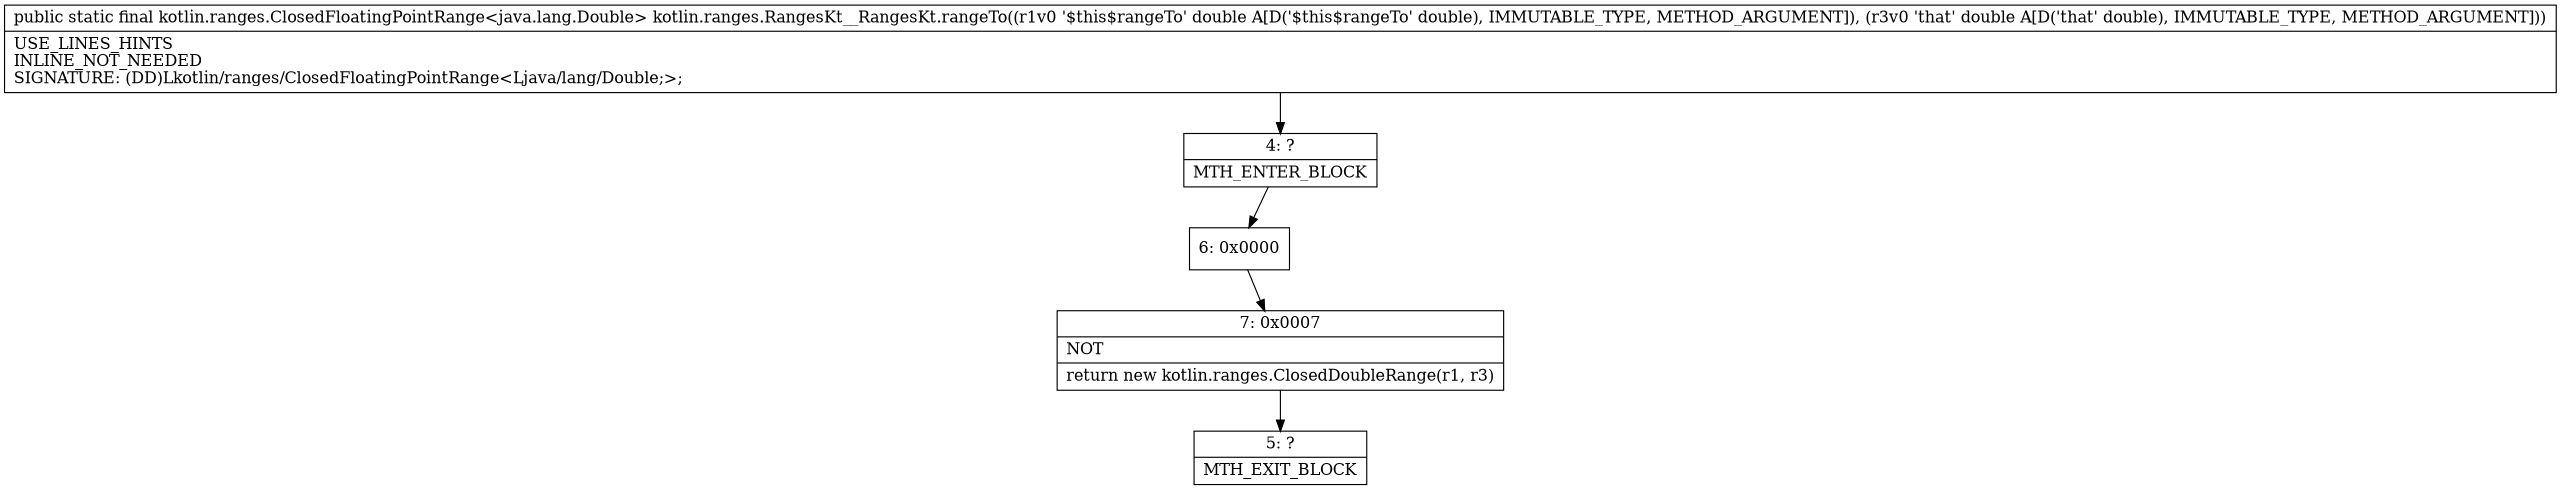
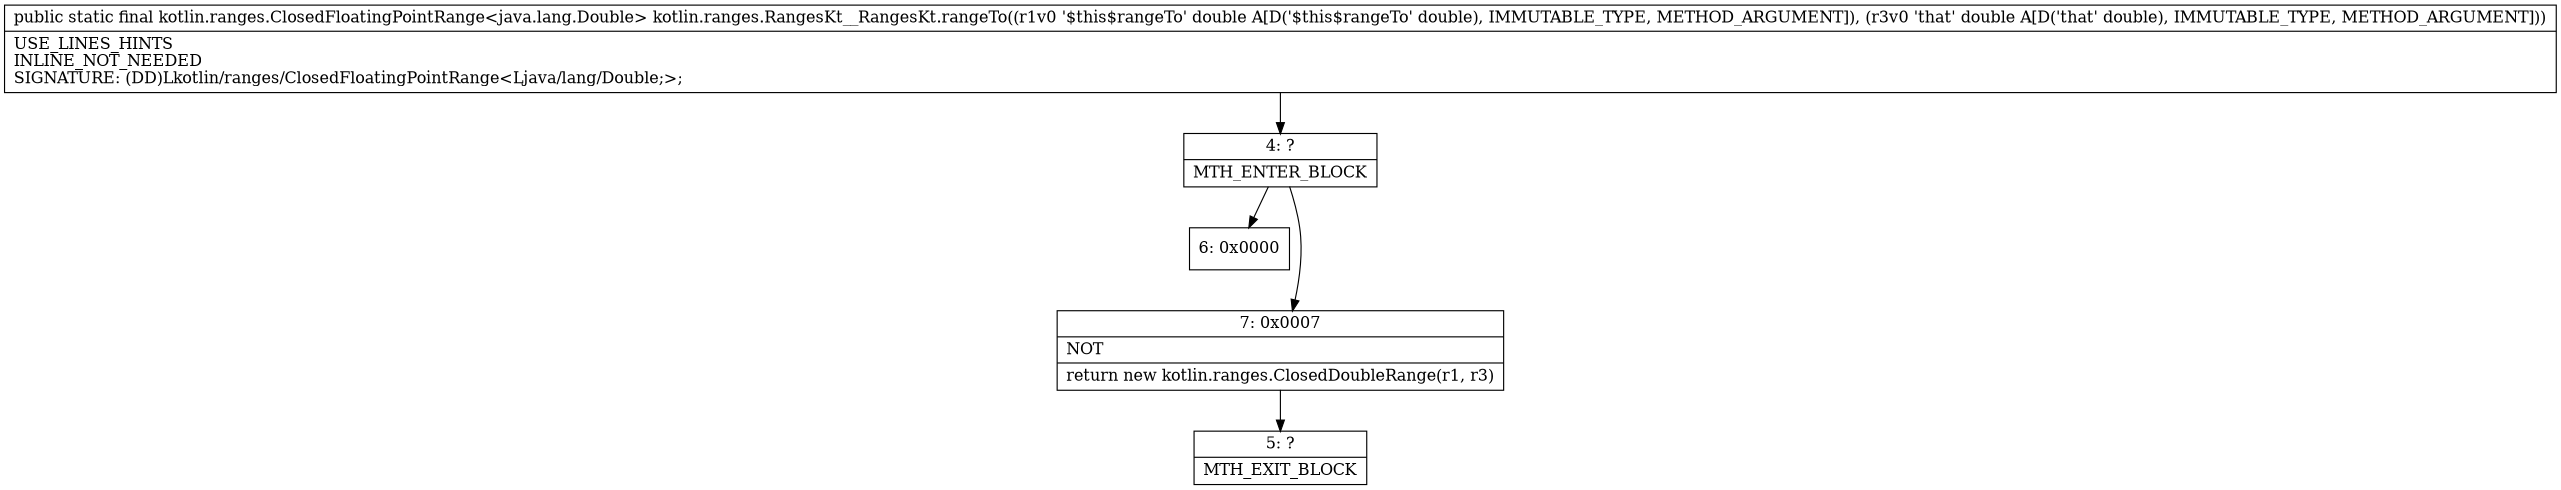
(1254, 285) -> (1301, 243)
